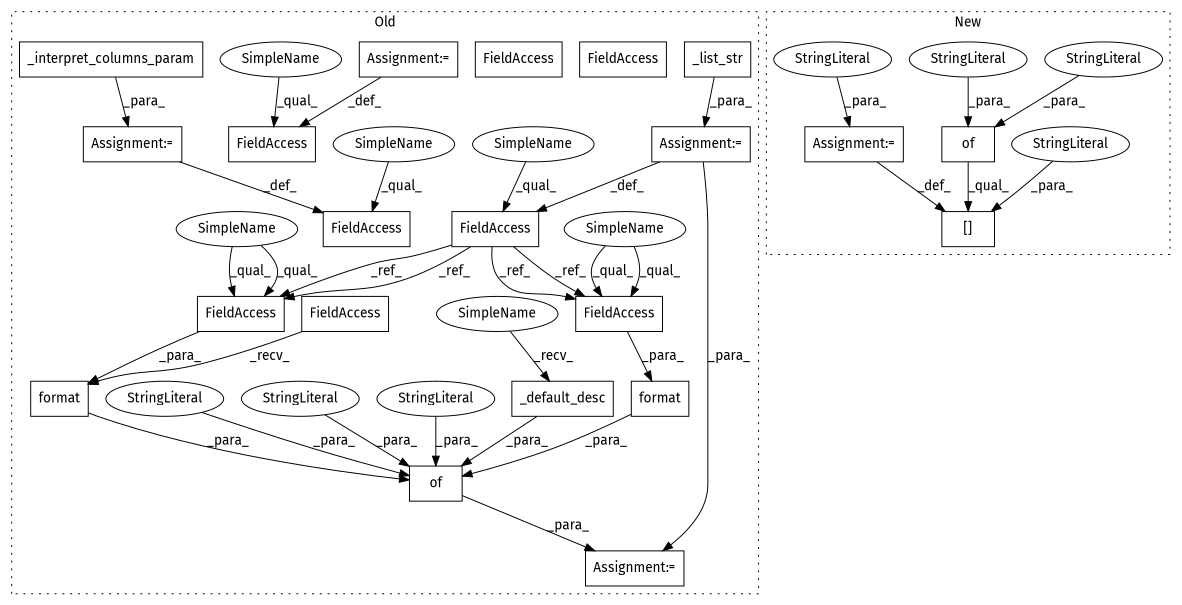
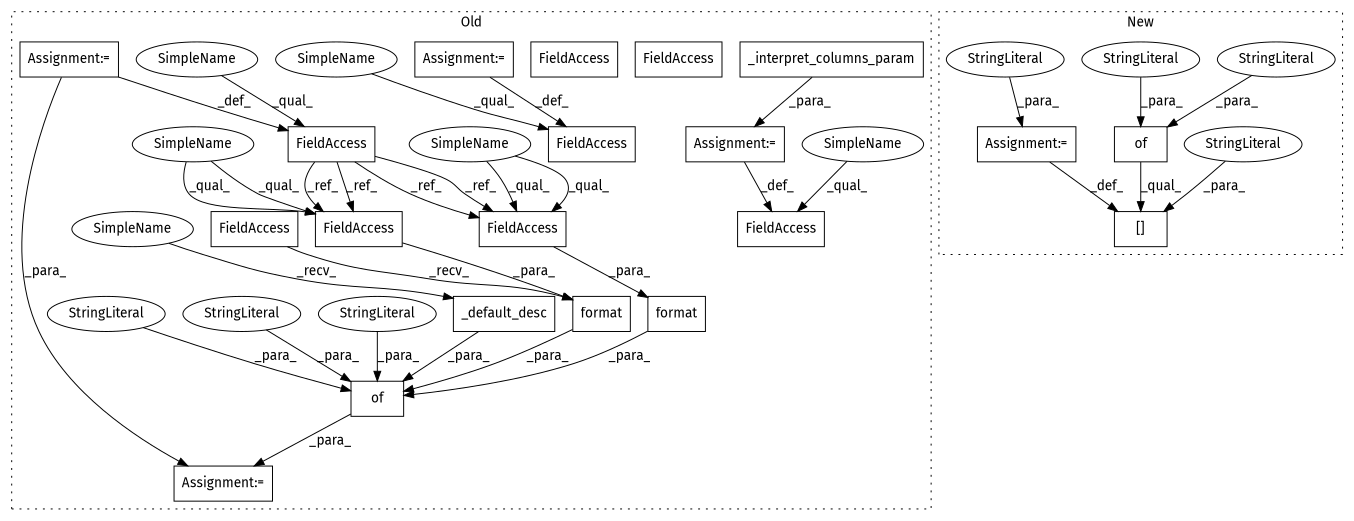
(718, 59) -> none
